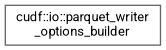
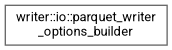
(83, 25) -> (86, 25)
